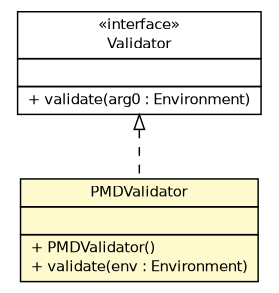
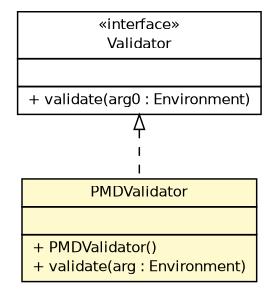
(139, 267) -> (139, 267)
